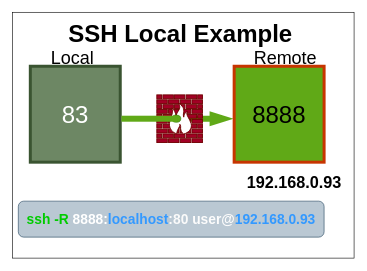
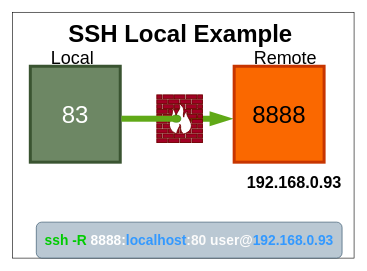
(279, 114) -> (279, 114)
(171, 219) -> (189, 240)
